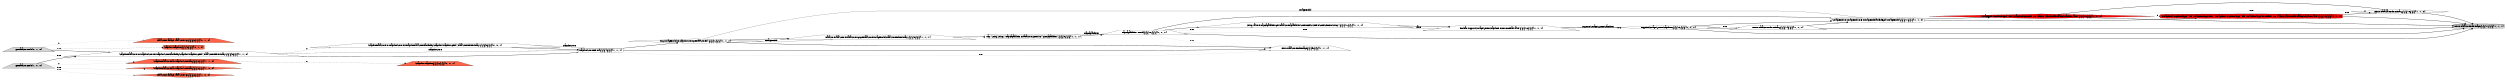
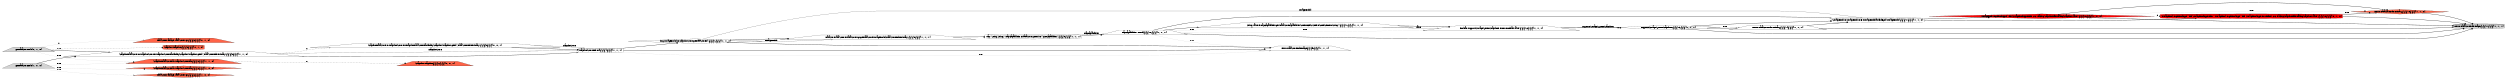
(2400, 12) -> (2400, 12)
(59, 64) -> (59, 64)
